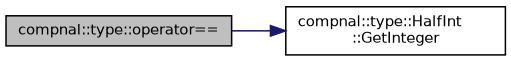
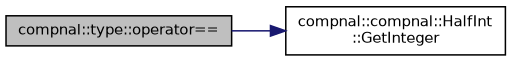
(396, 31) -> (396, 31)
